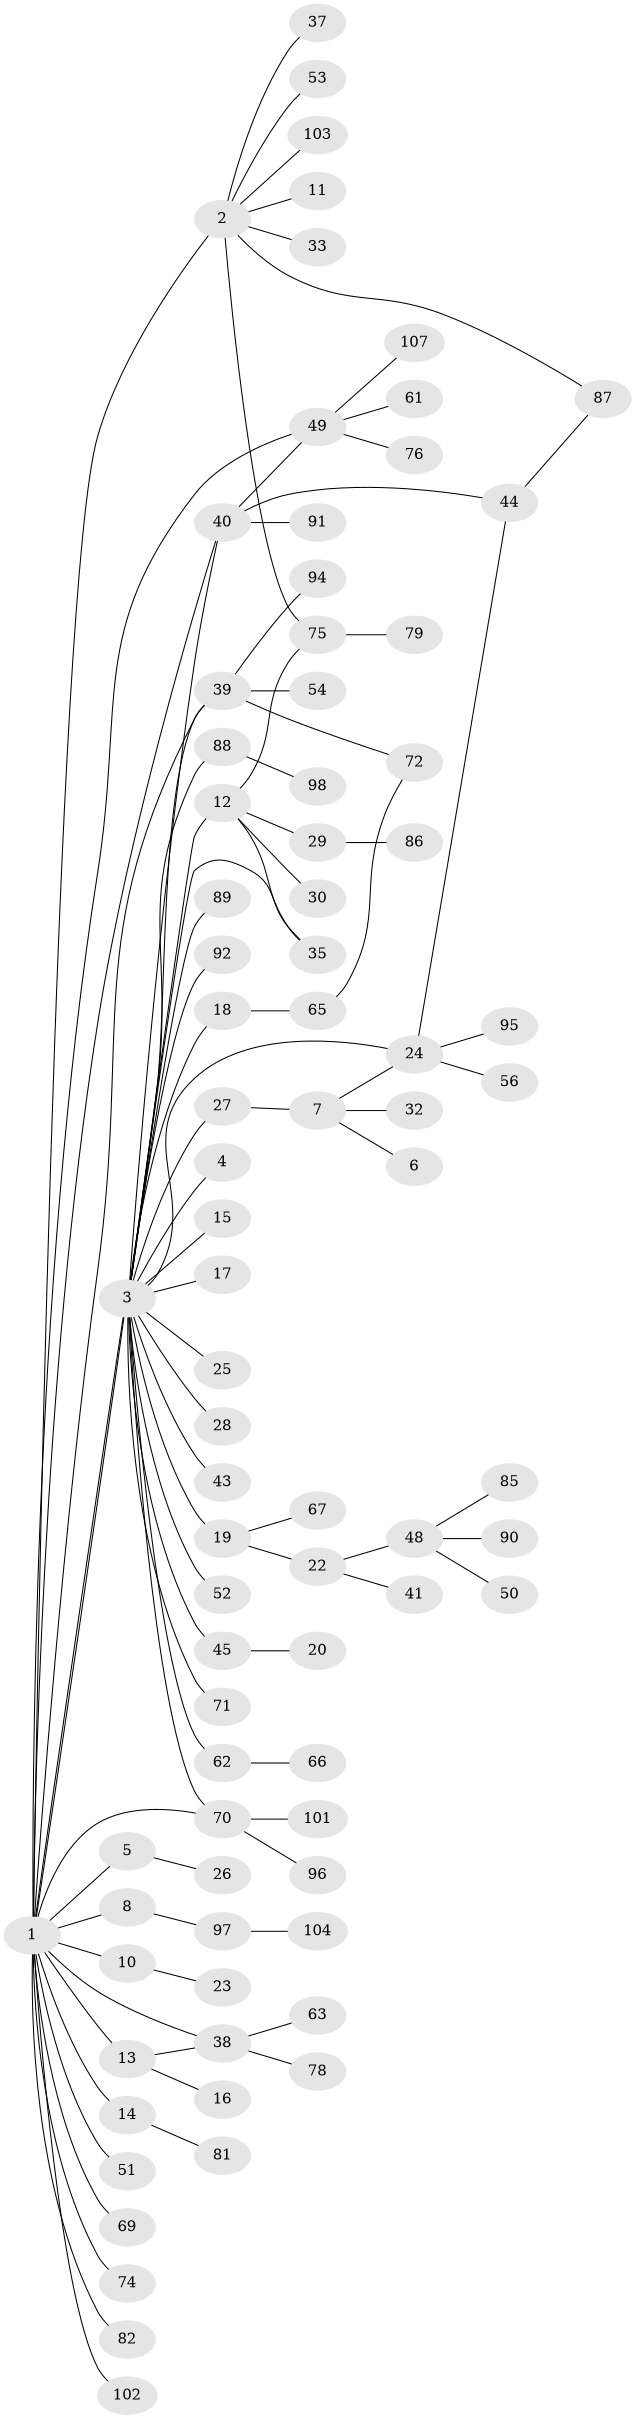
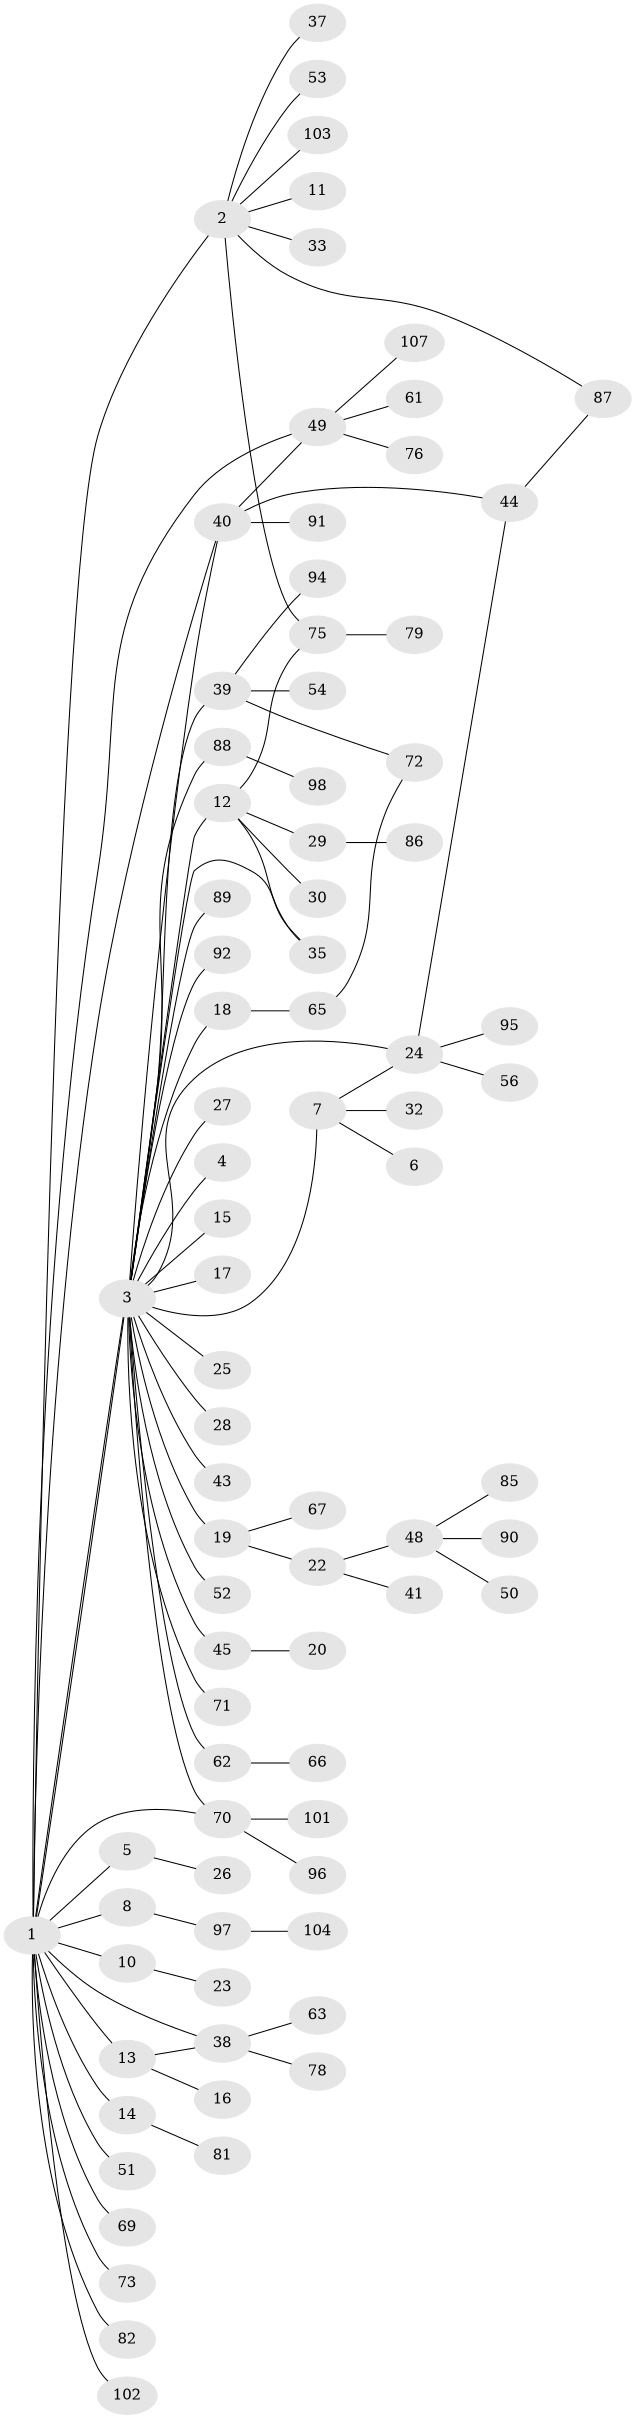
(270, 1108) -> (281, 1270)
(93, 1304) -> none
(127, 2283) -> (127, 2283)
